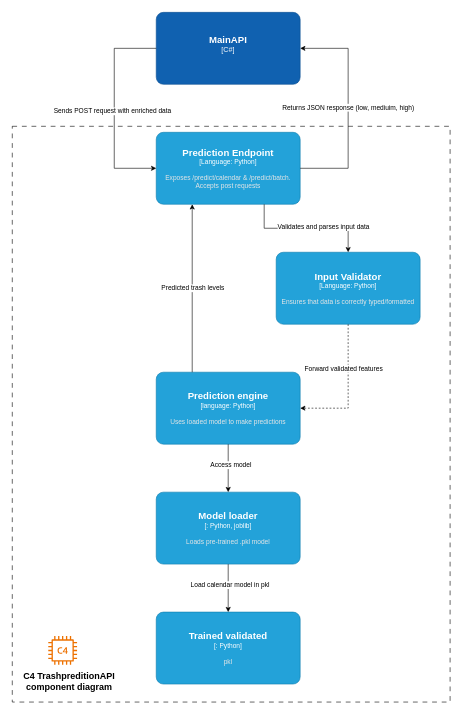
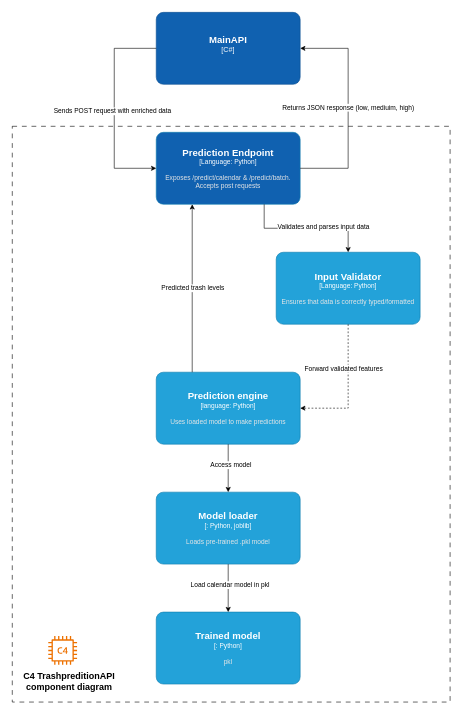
(228, 168) -> (228, 168)
(228, 648) -> (228, 648)
